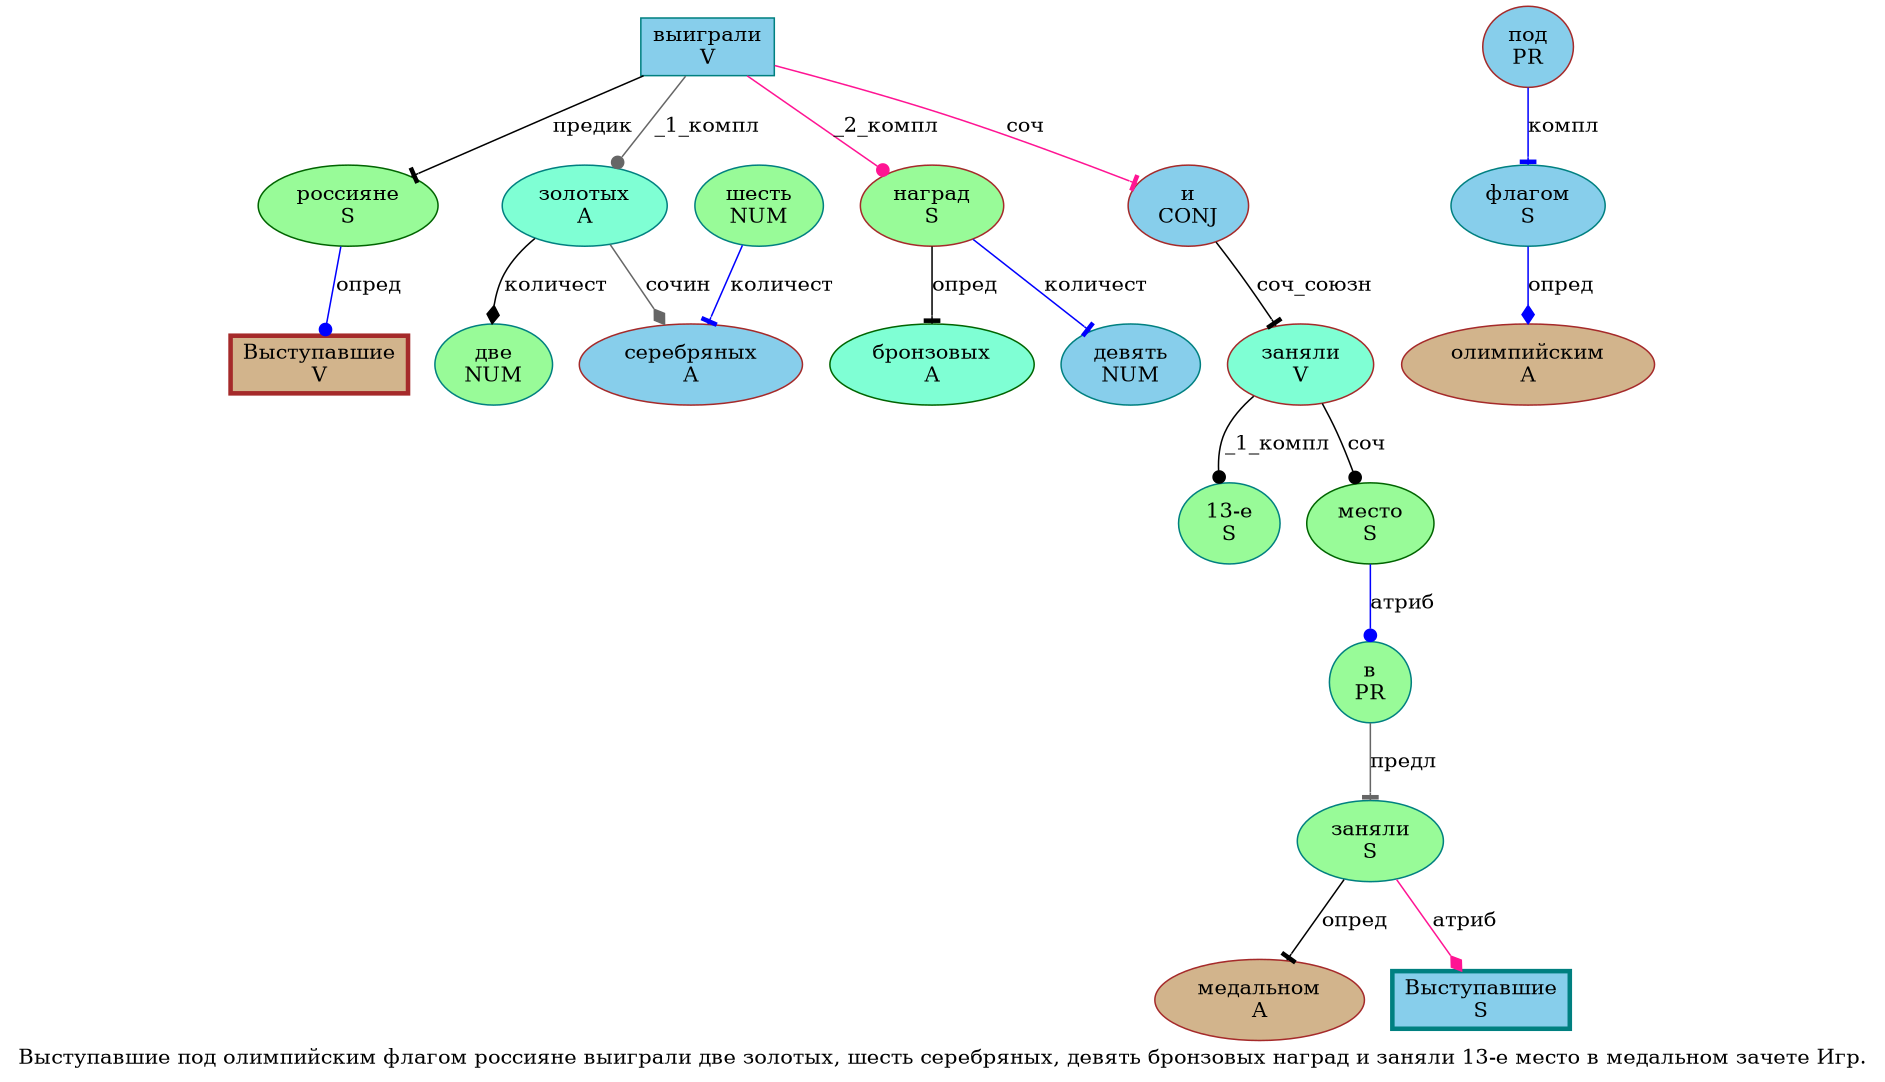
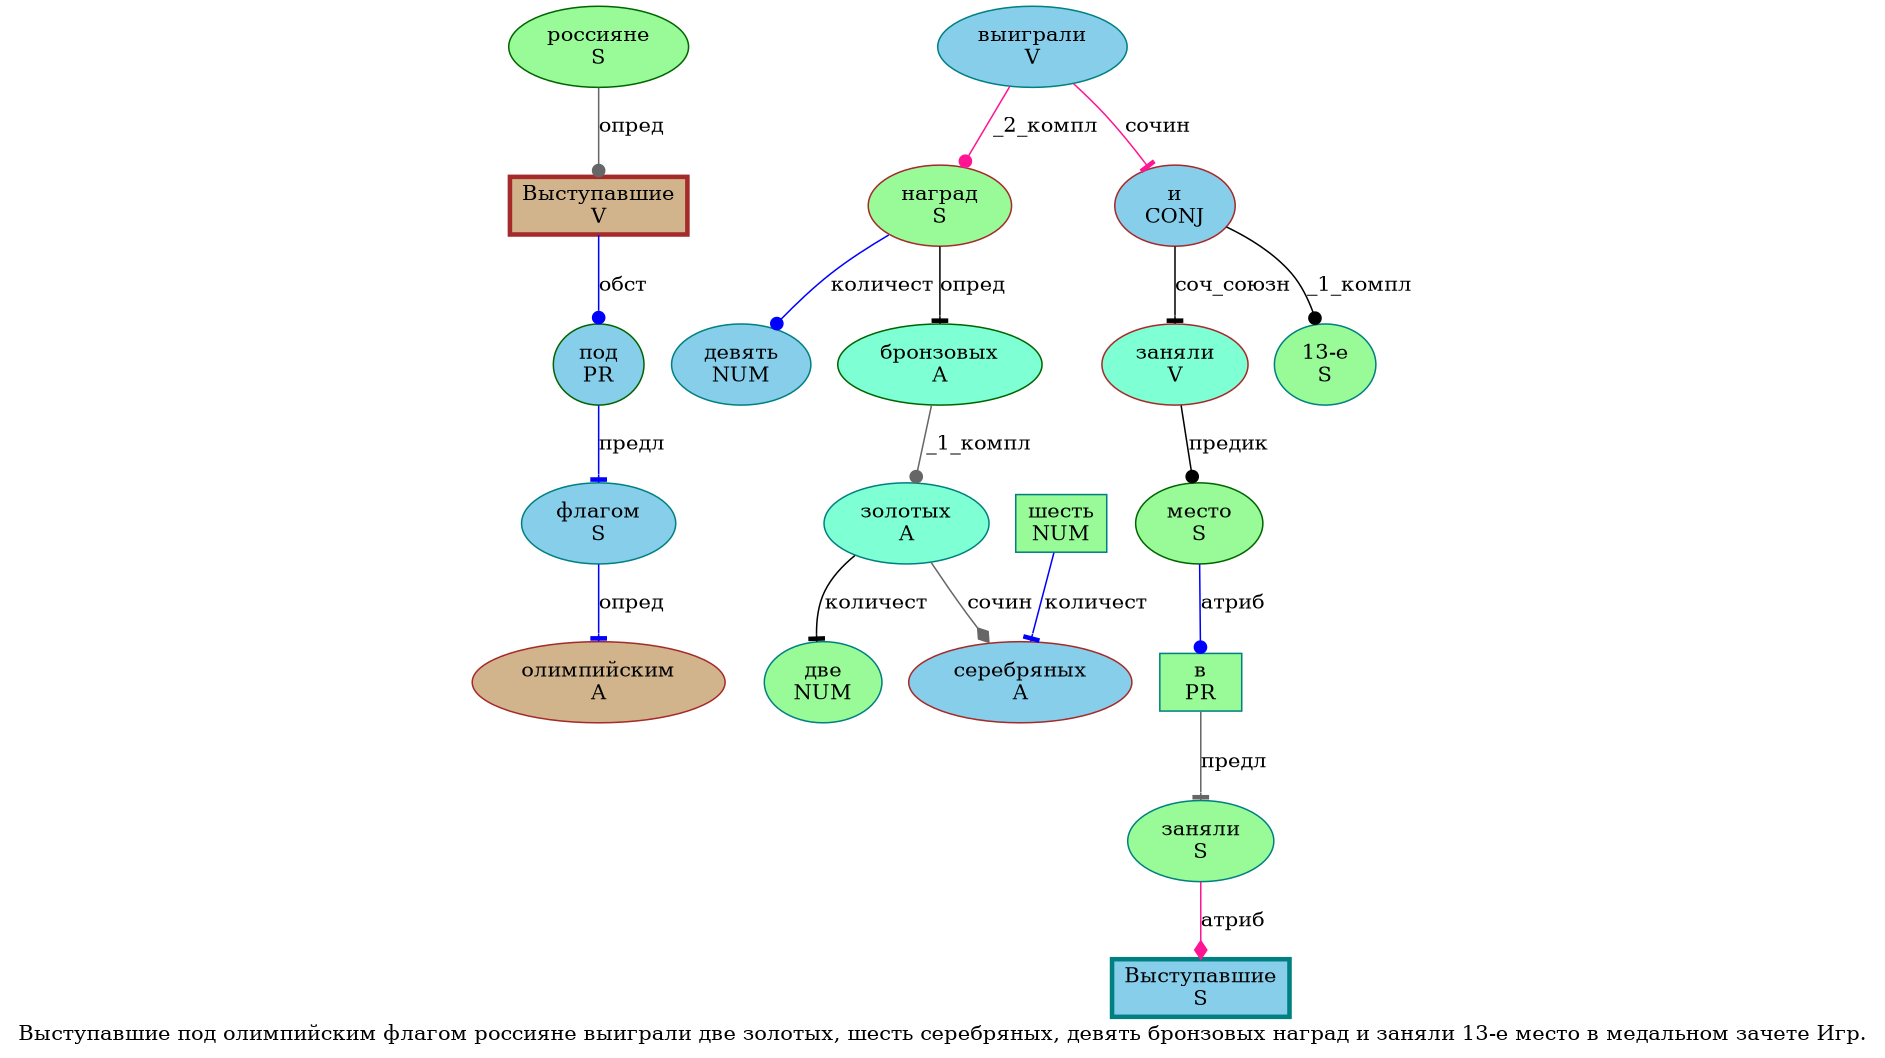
(708, 47) -> (1032, 47)
(1528, 47) -> (599, 365)
(654, 117) -> (925, 438)
(531, 124) -> none
(1025, 126) -> (1158, 126)
(1564, 126) -> (632, 444)
(759, 206) -> (1061, 523)
(508, 268) -> (826, 590)
none -> (599, 273)
(1528, 276) -> (599, 599)
(1029, 283) -> (832, 273)
(334, 285) -> (599, 126)
(1226, 429) -> (1279, 261)
(1367, 444) -> (1229, 444)
(1370, 682) -> (1201, 682)
(1260, 1000) -> none
